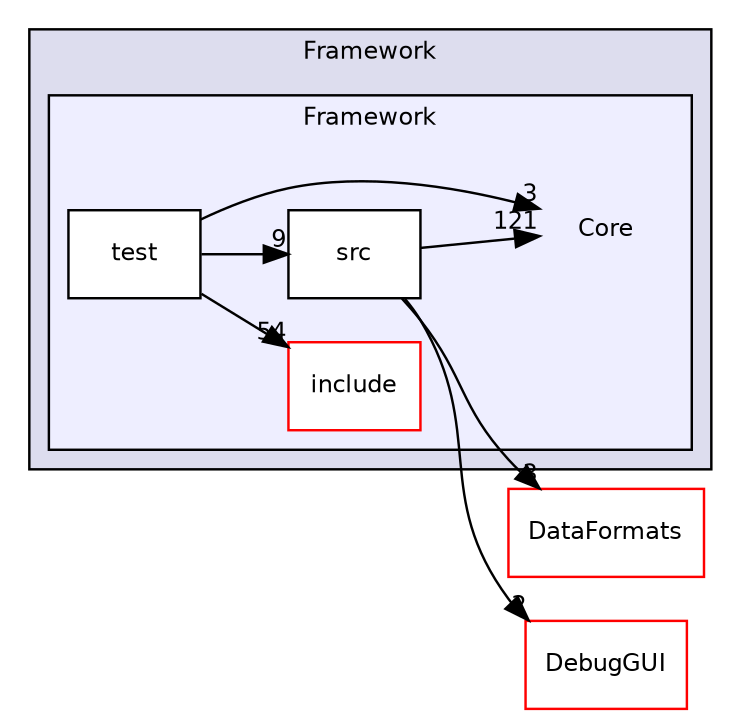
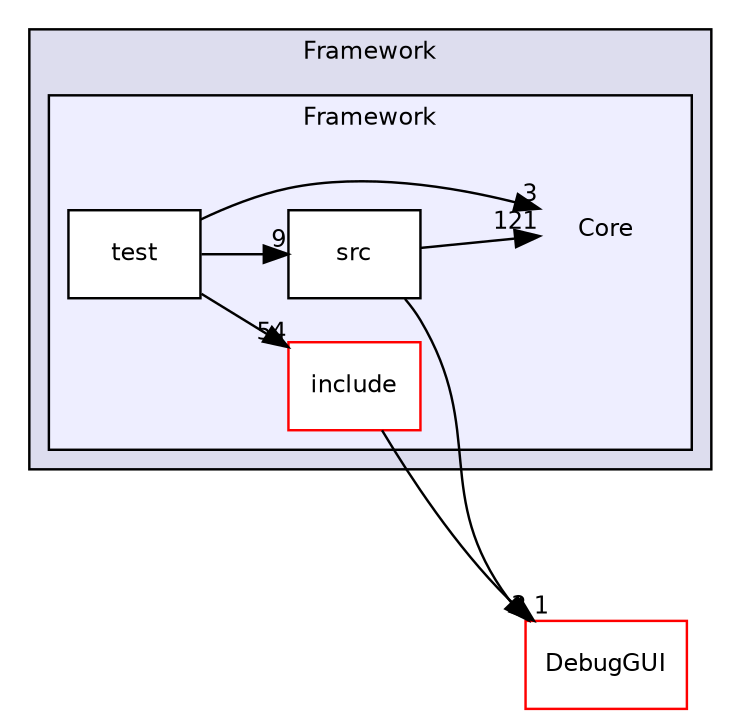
none -> (443, 522)
(606, 533) -> none
